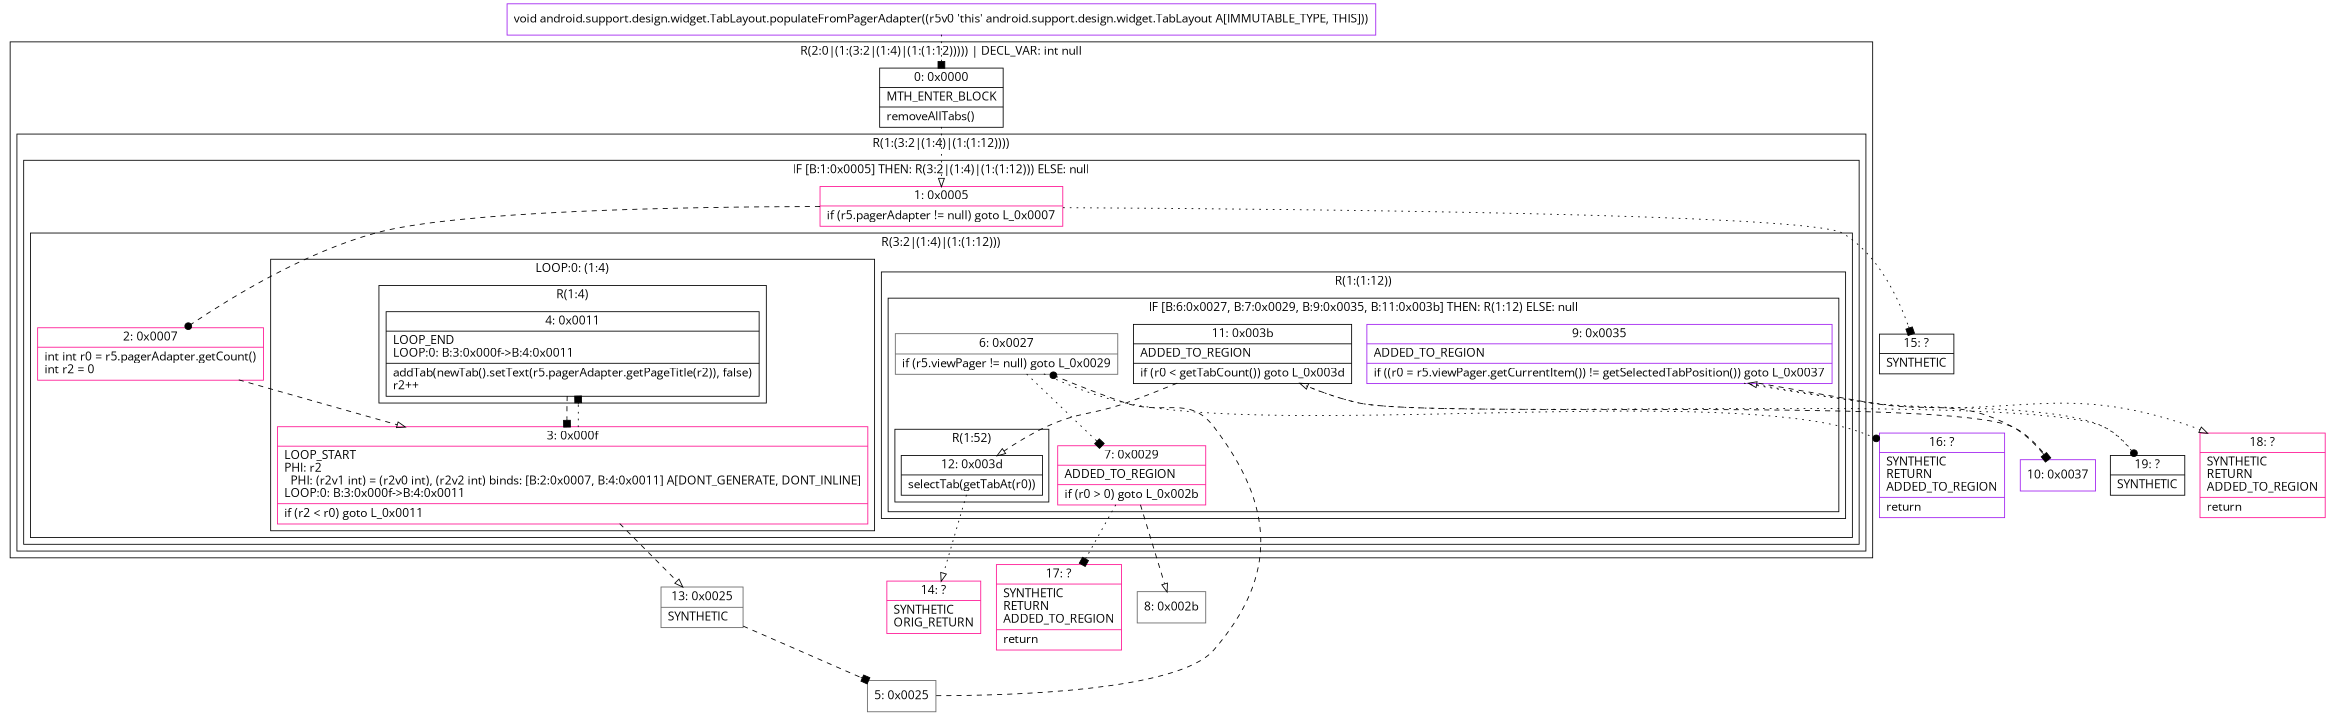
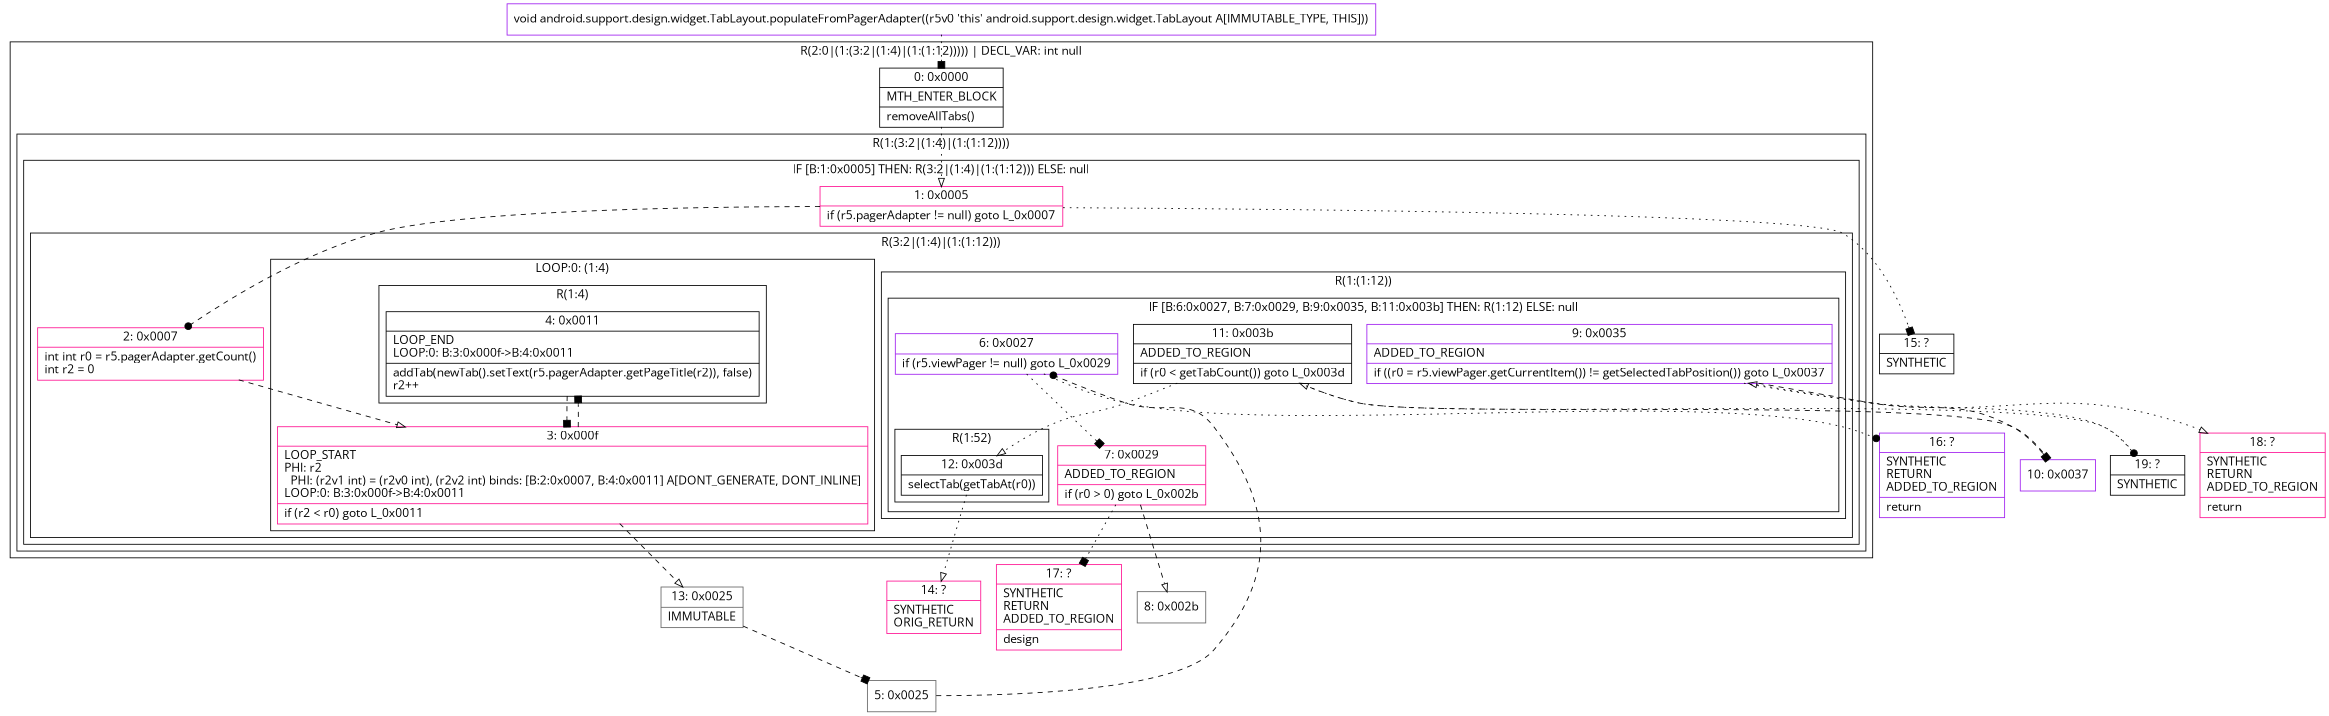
(1007, 354) -> (1007, 354)
(1089, 413) -> (1089, 413)
(578, 416) -> (578, 416)
(698, 617) -> (702, 617)
(1021, 639) -> (1021, 639)
